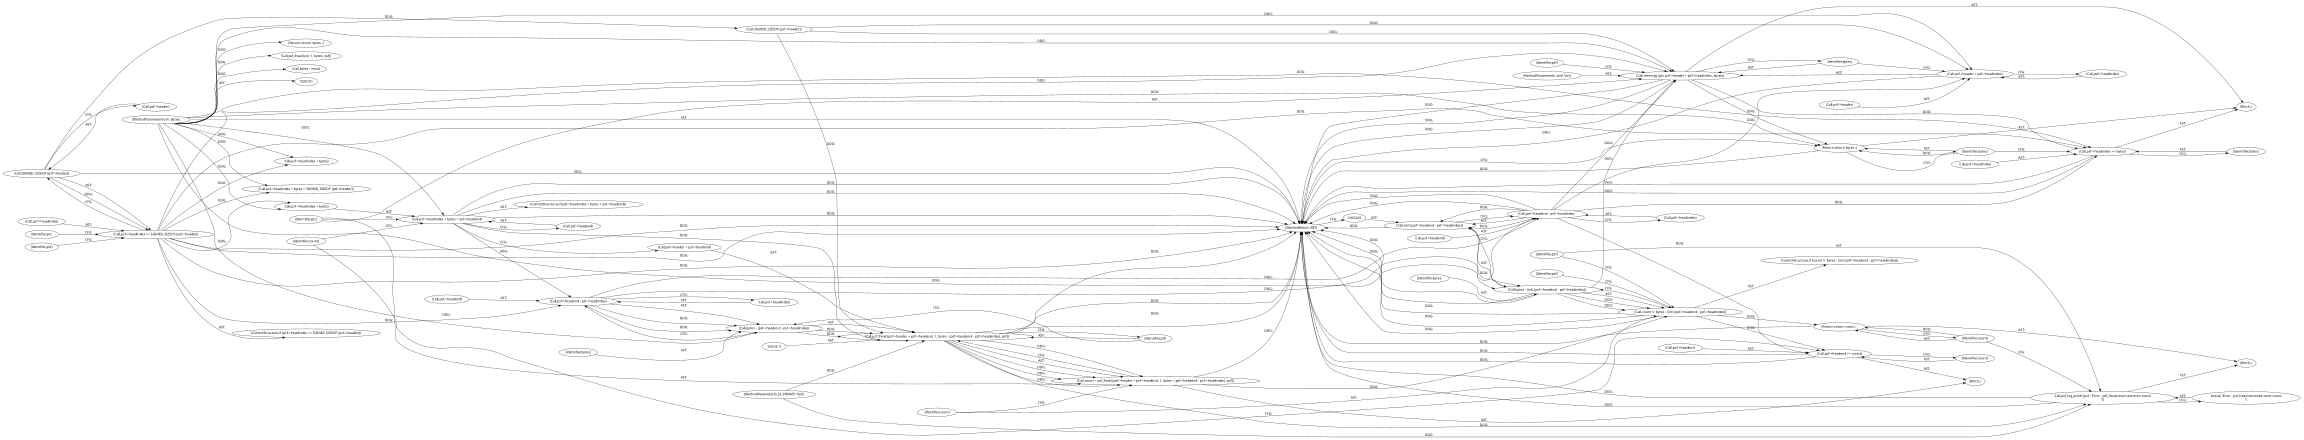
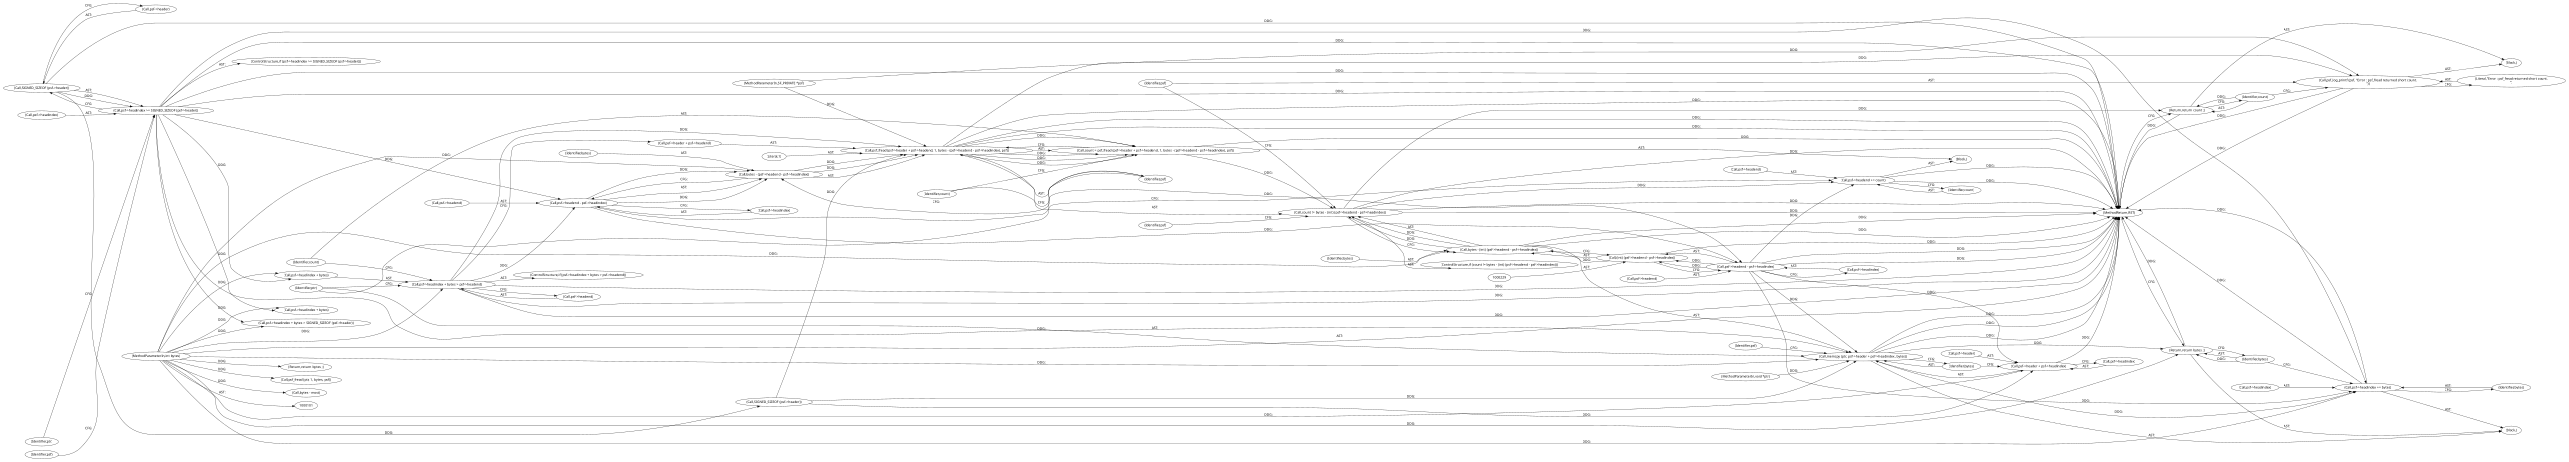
(1609, 74) -> (1794, 371)
(1609, 159) -> (1697, 315)
(1330, 223) -> (2130, 152)
